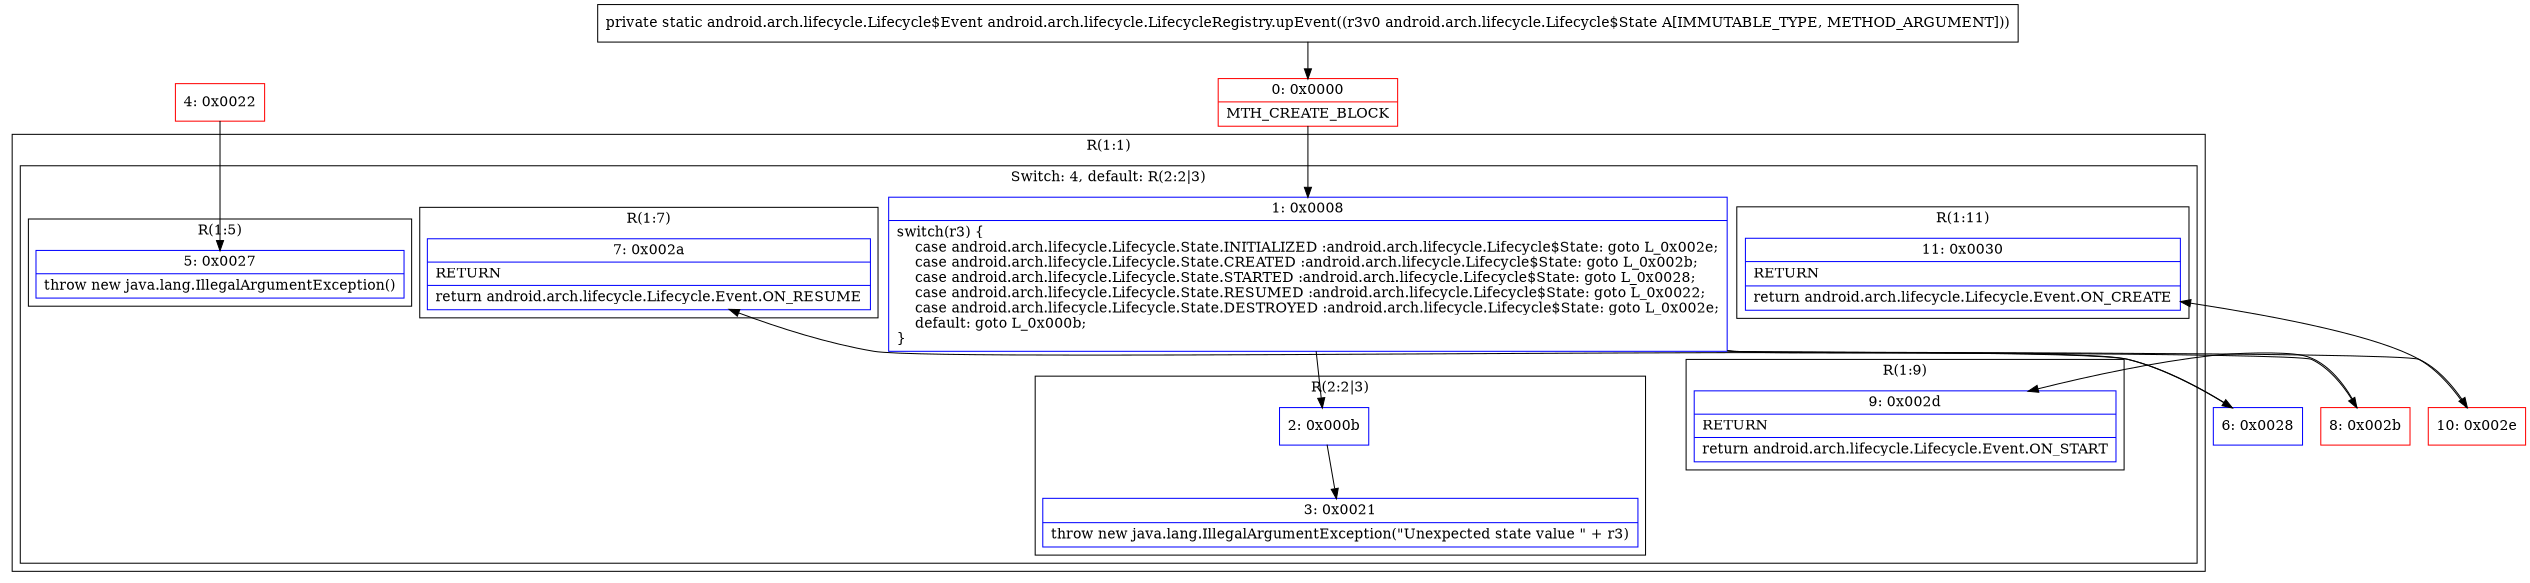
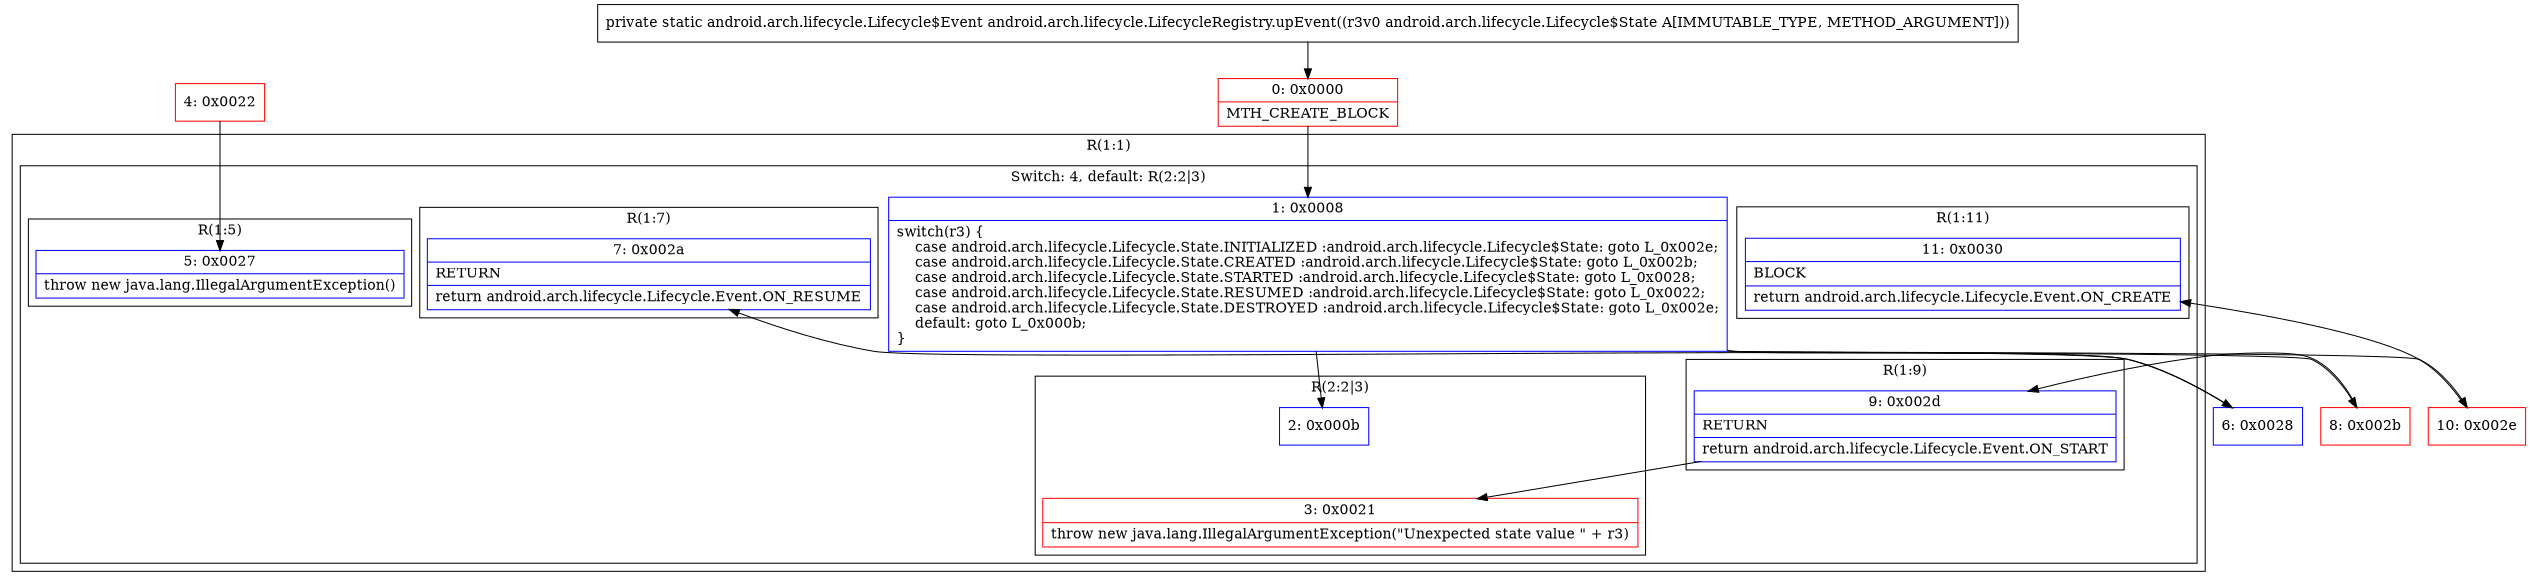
(1786, 273) -> (1780, 273)
(1331, 467) -> (1595, 479)
(1340, 523) -> (1340, 523)
